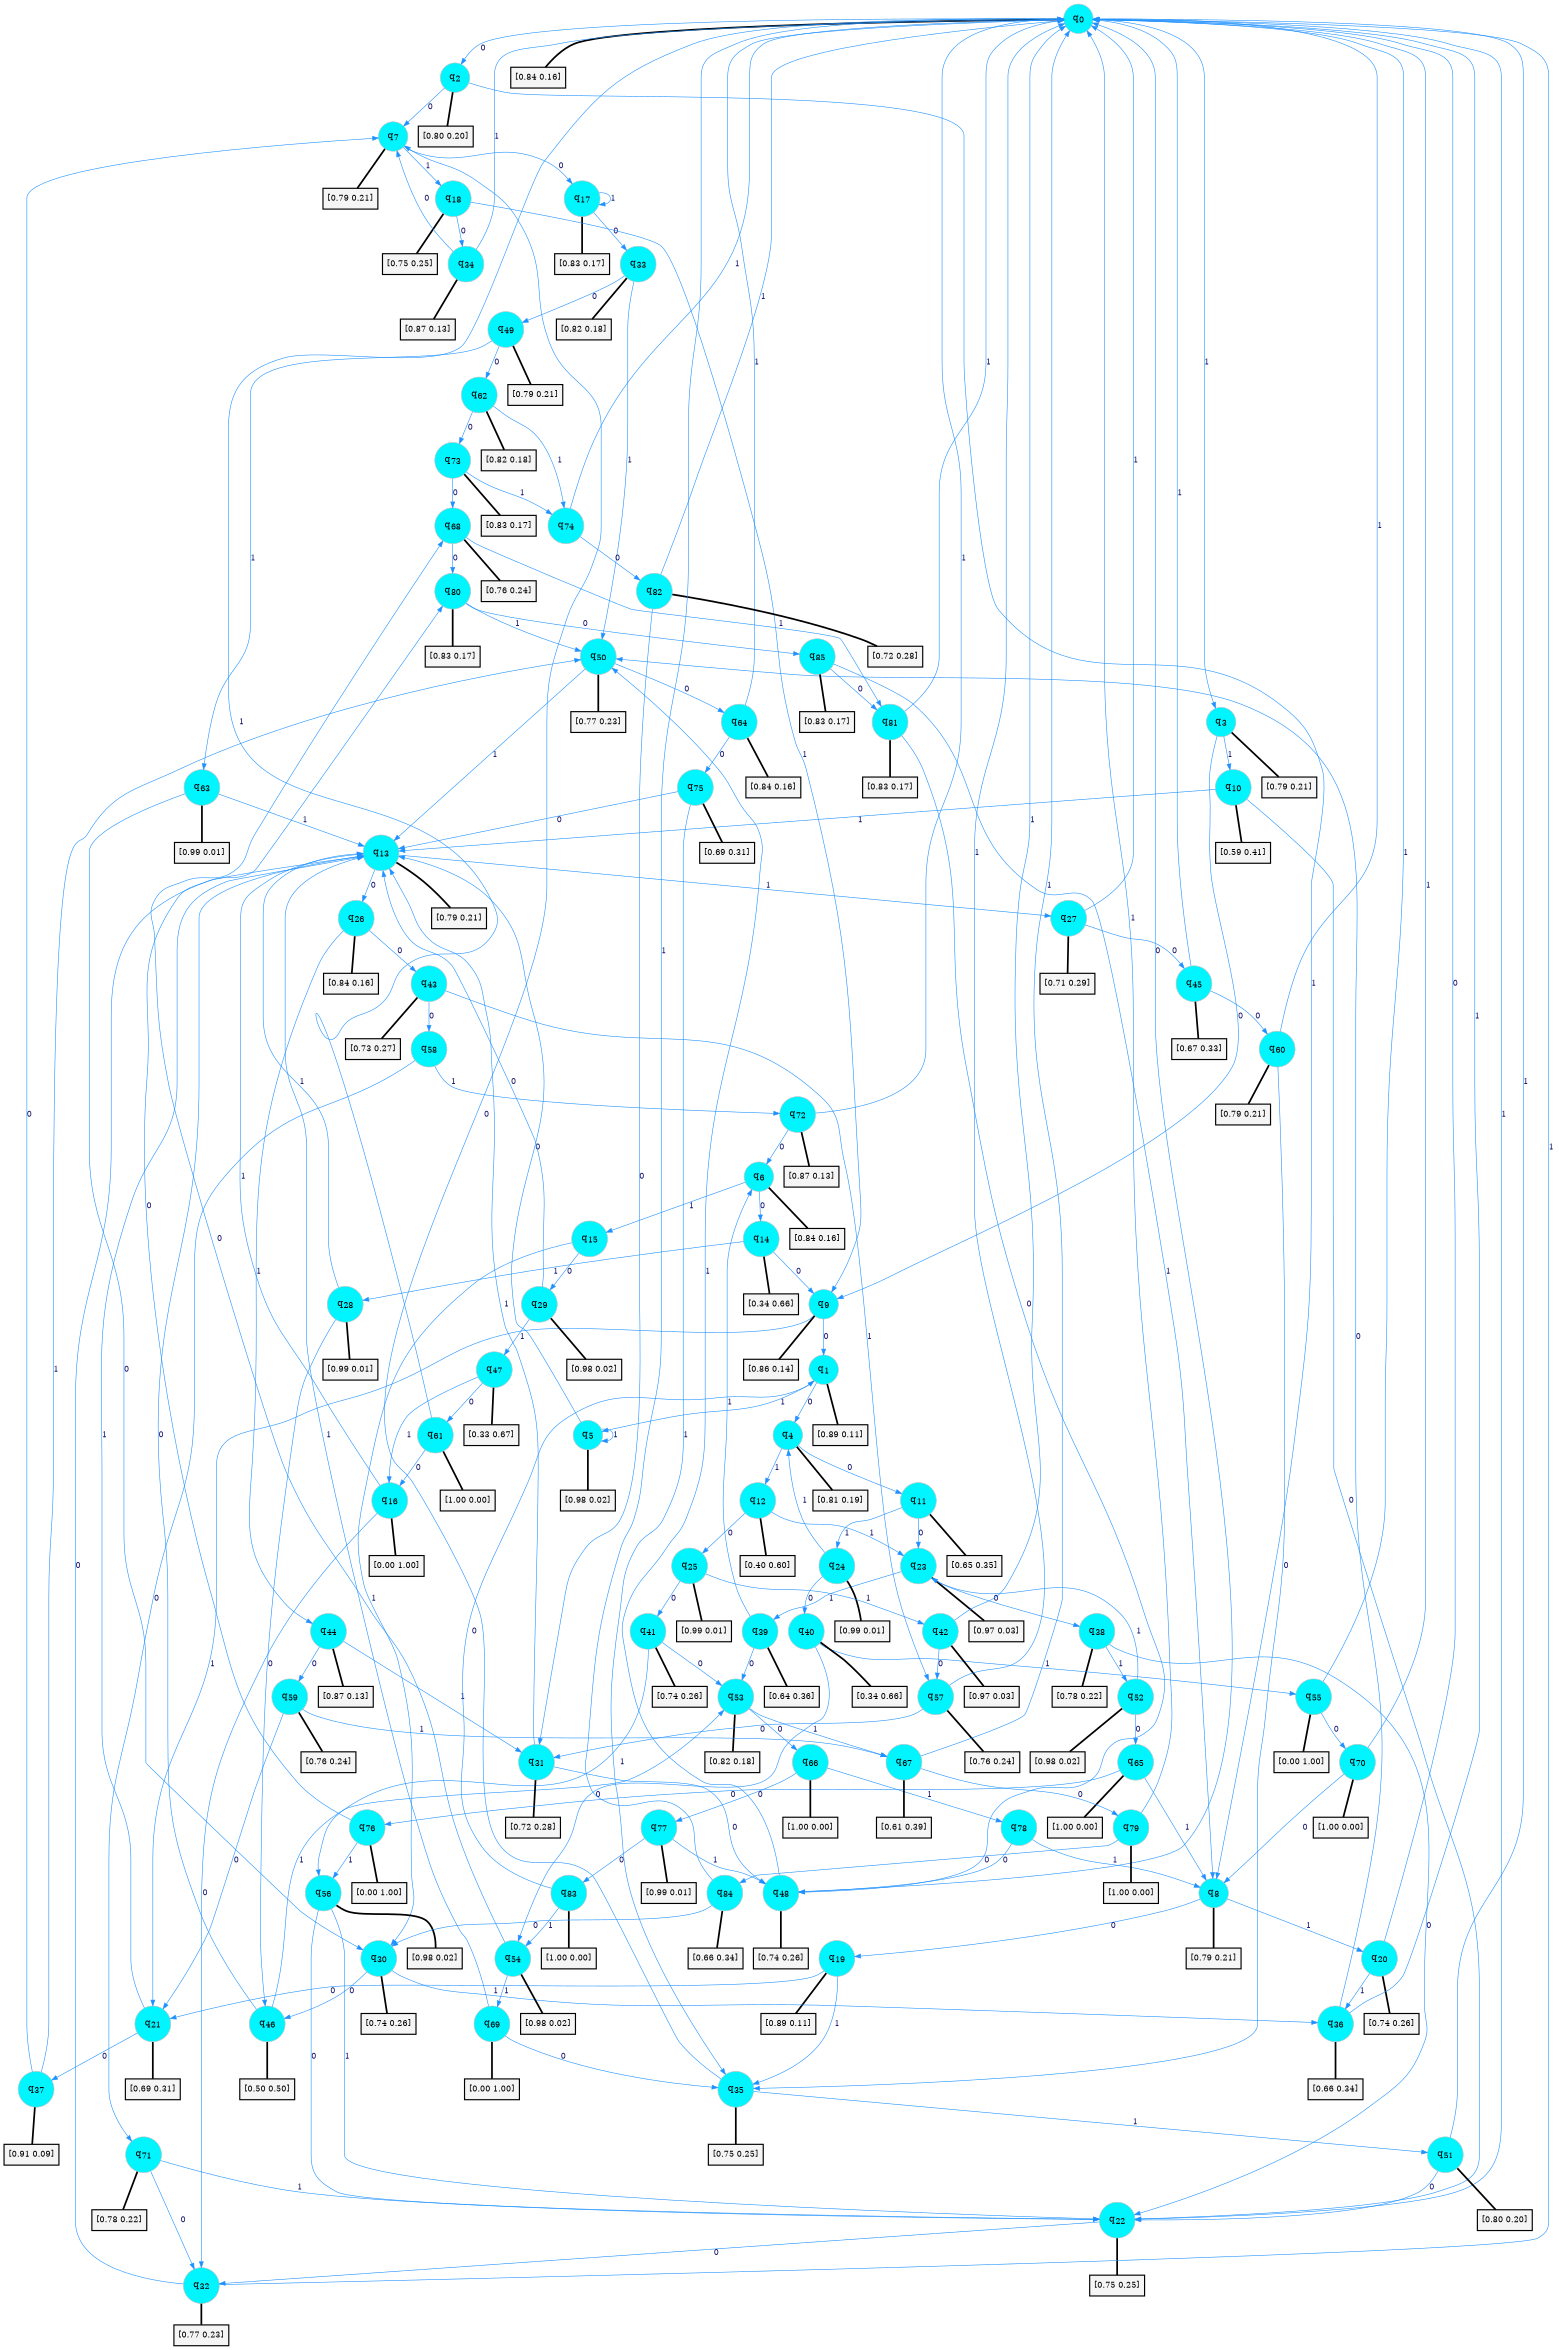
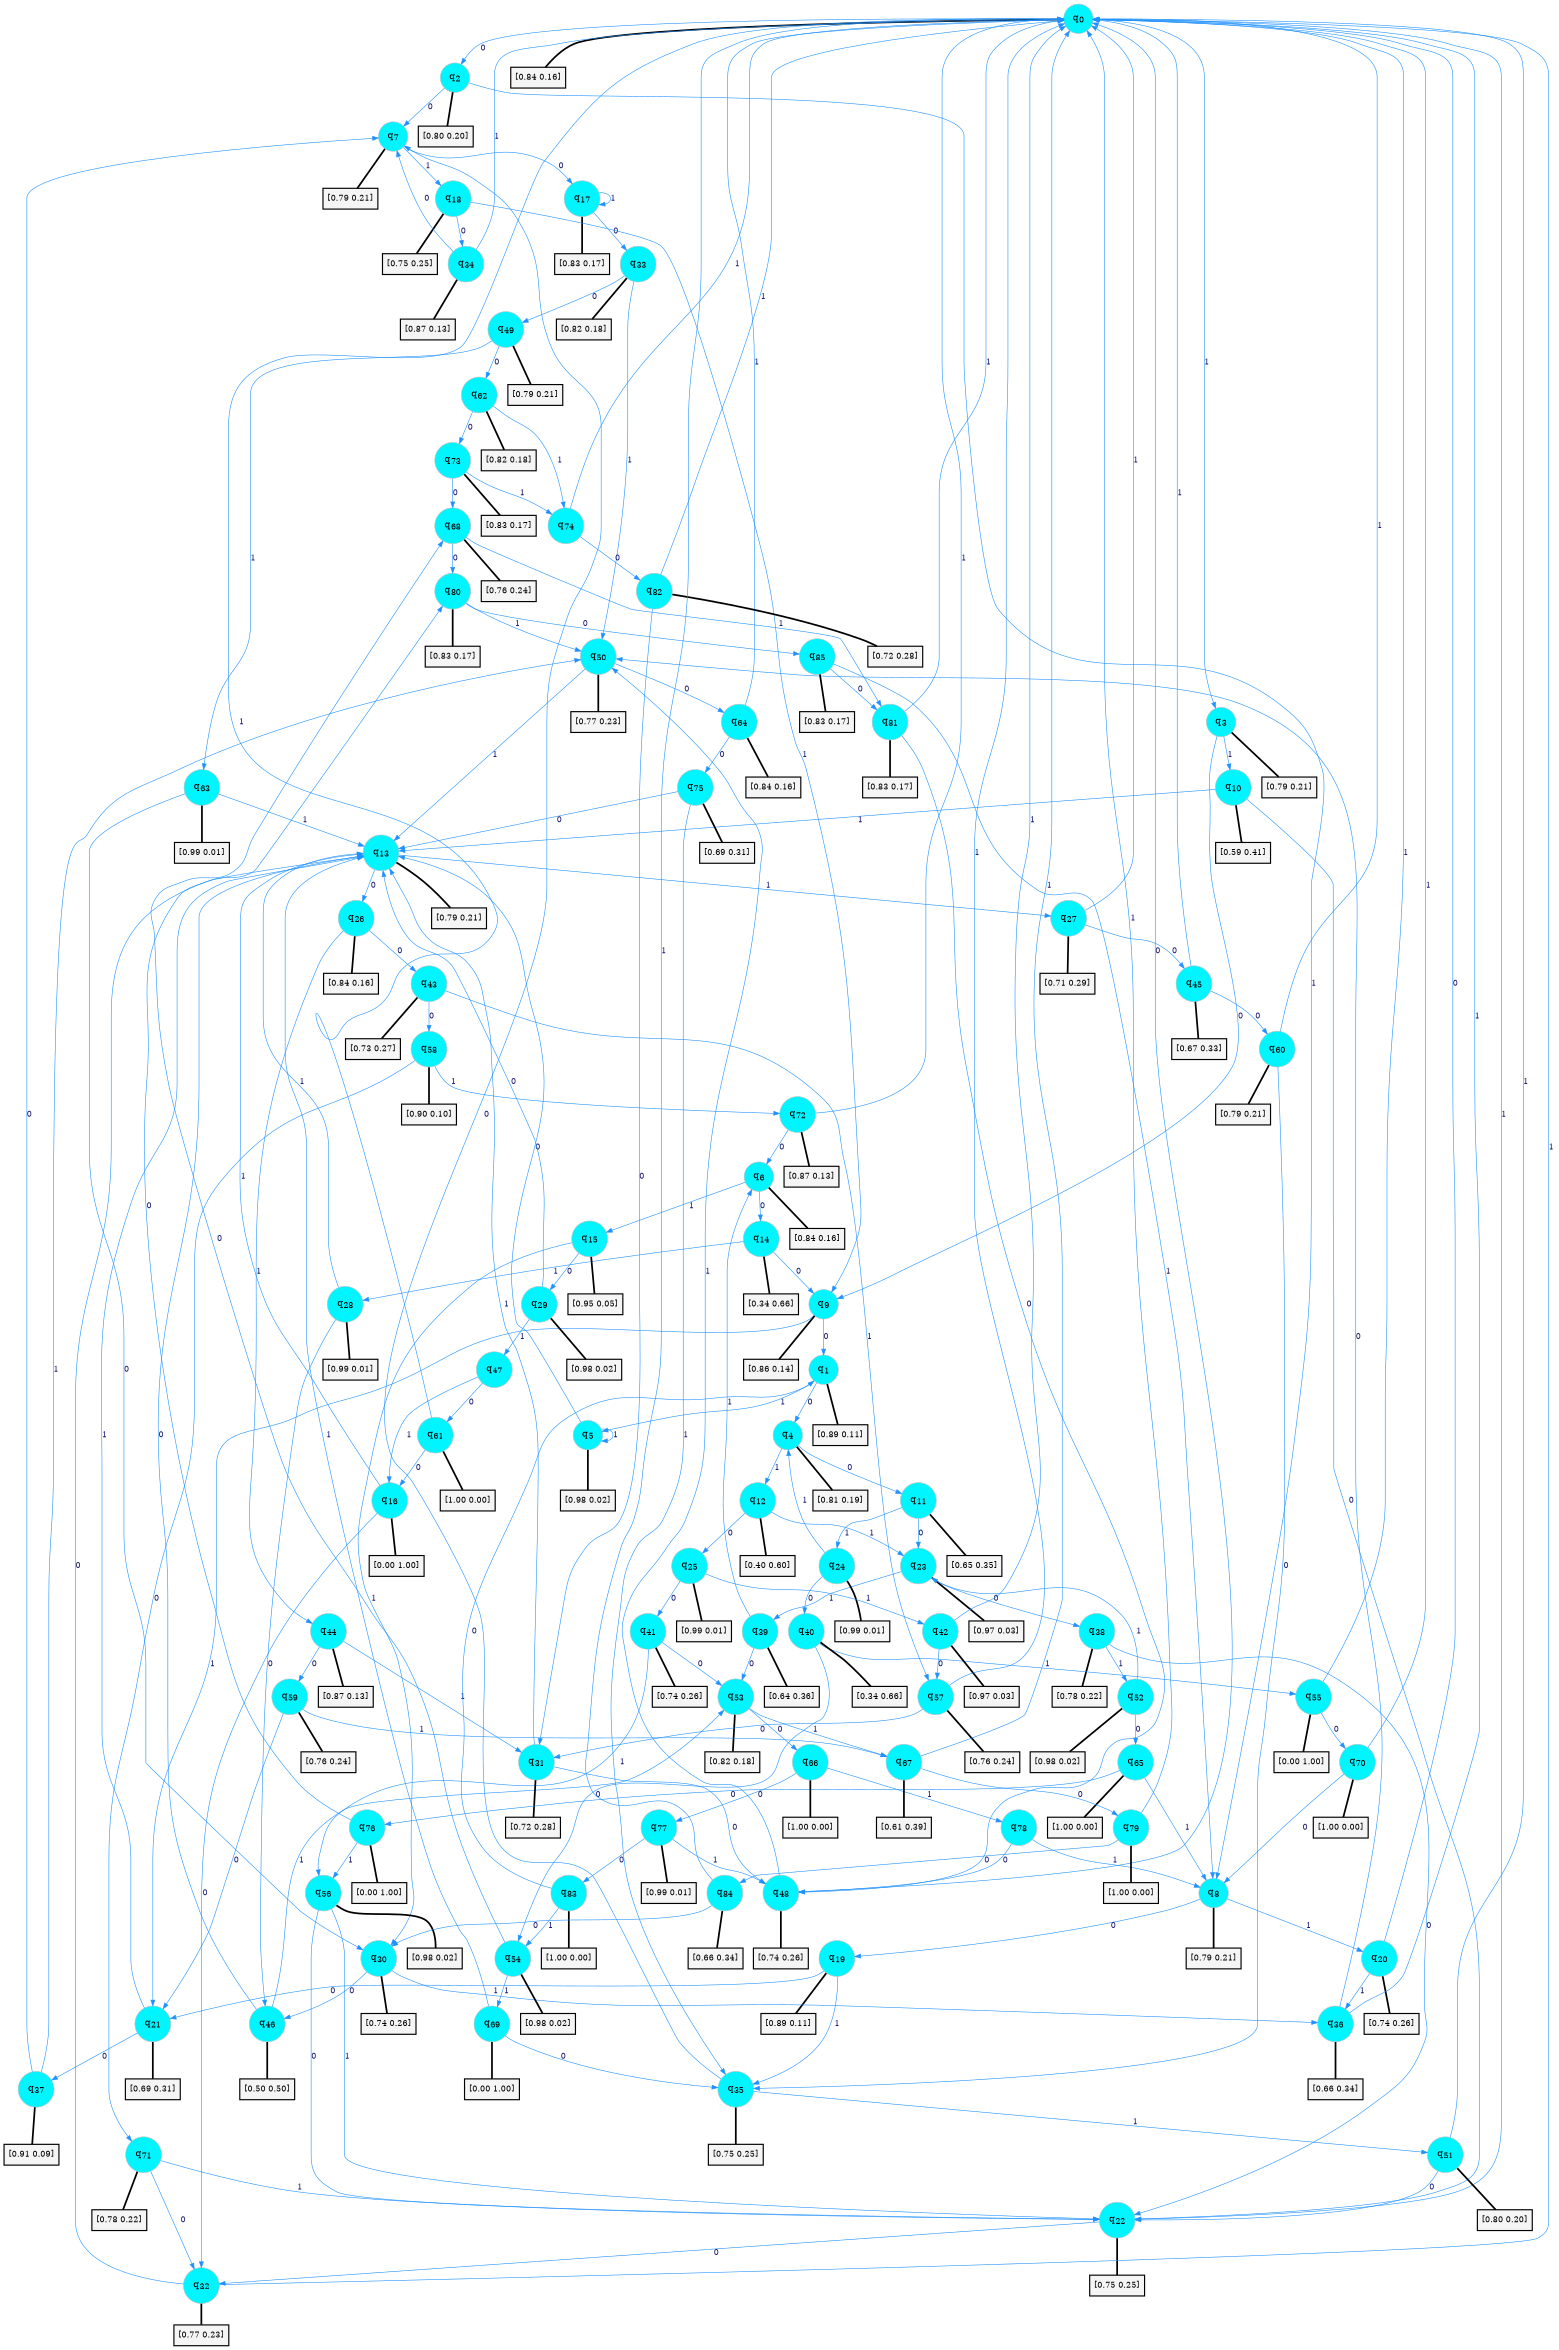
none -> (429, 1115)
none -> (595, 1304)
(491, 1435) -> none
